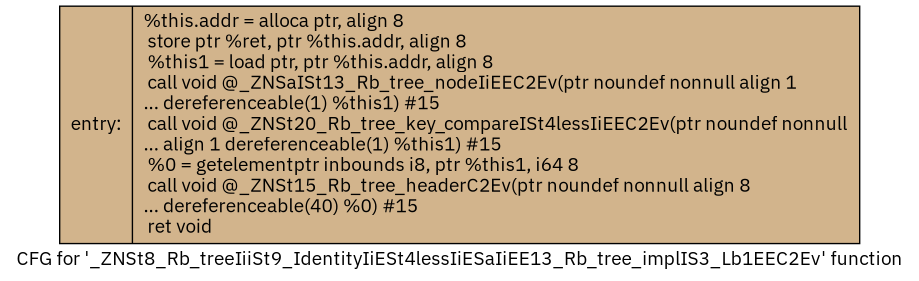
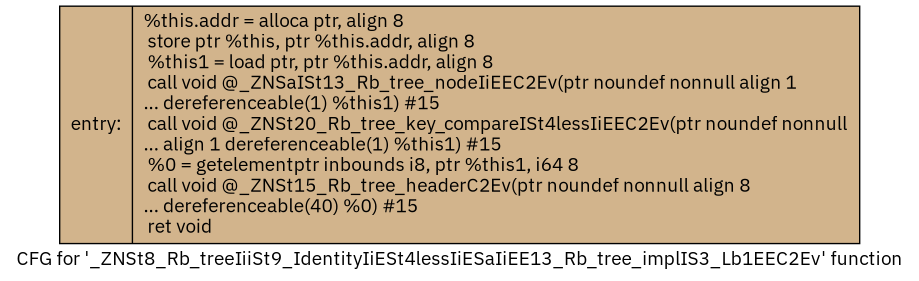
(305, 42) -> (309, 42)
